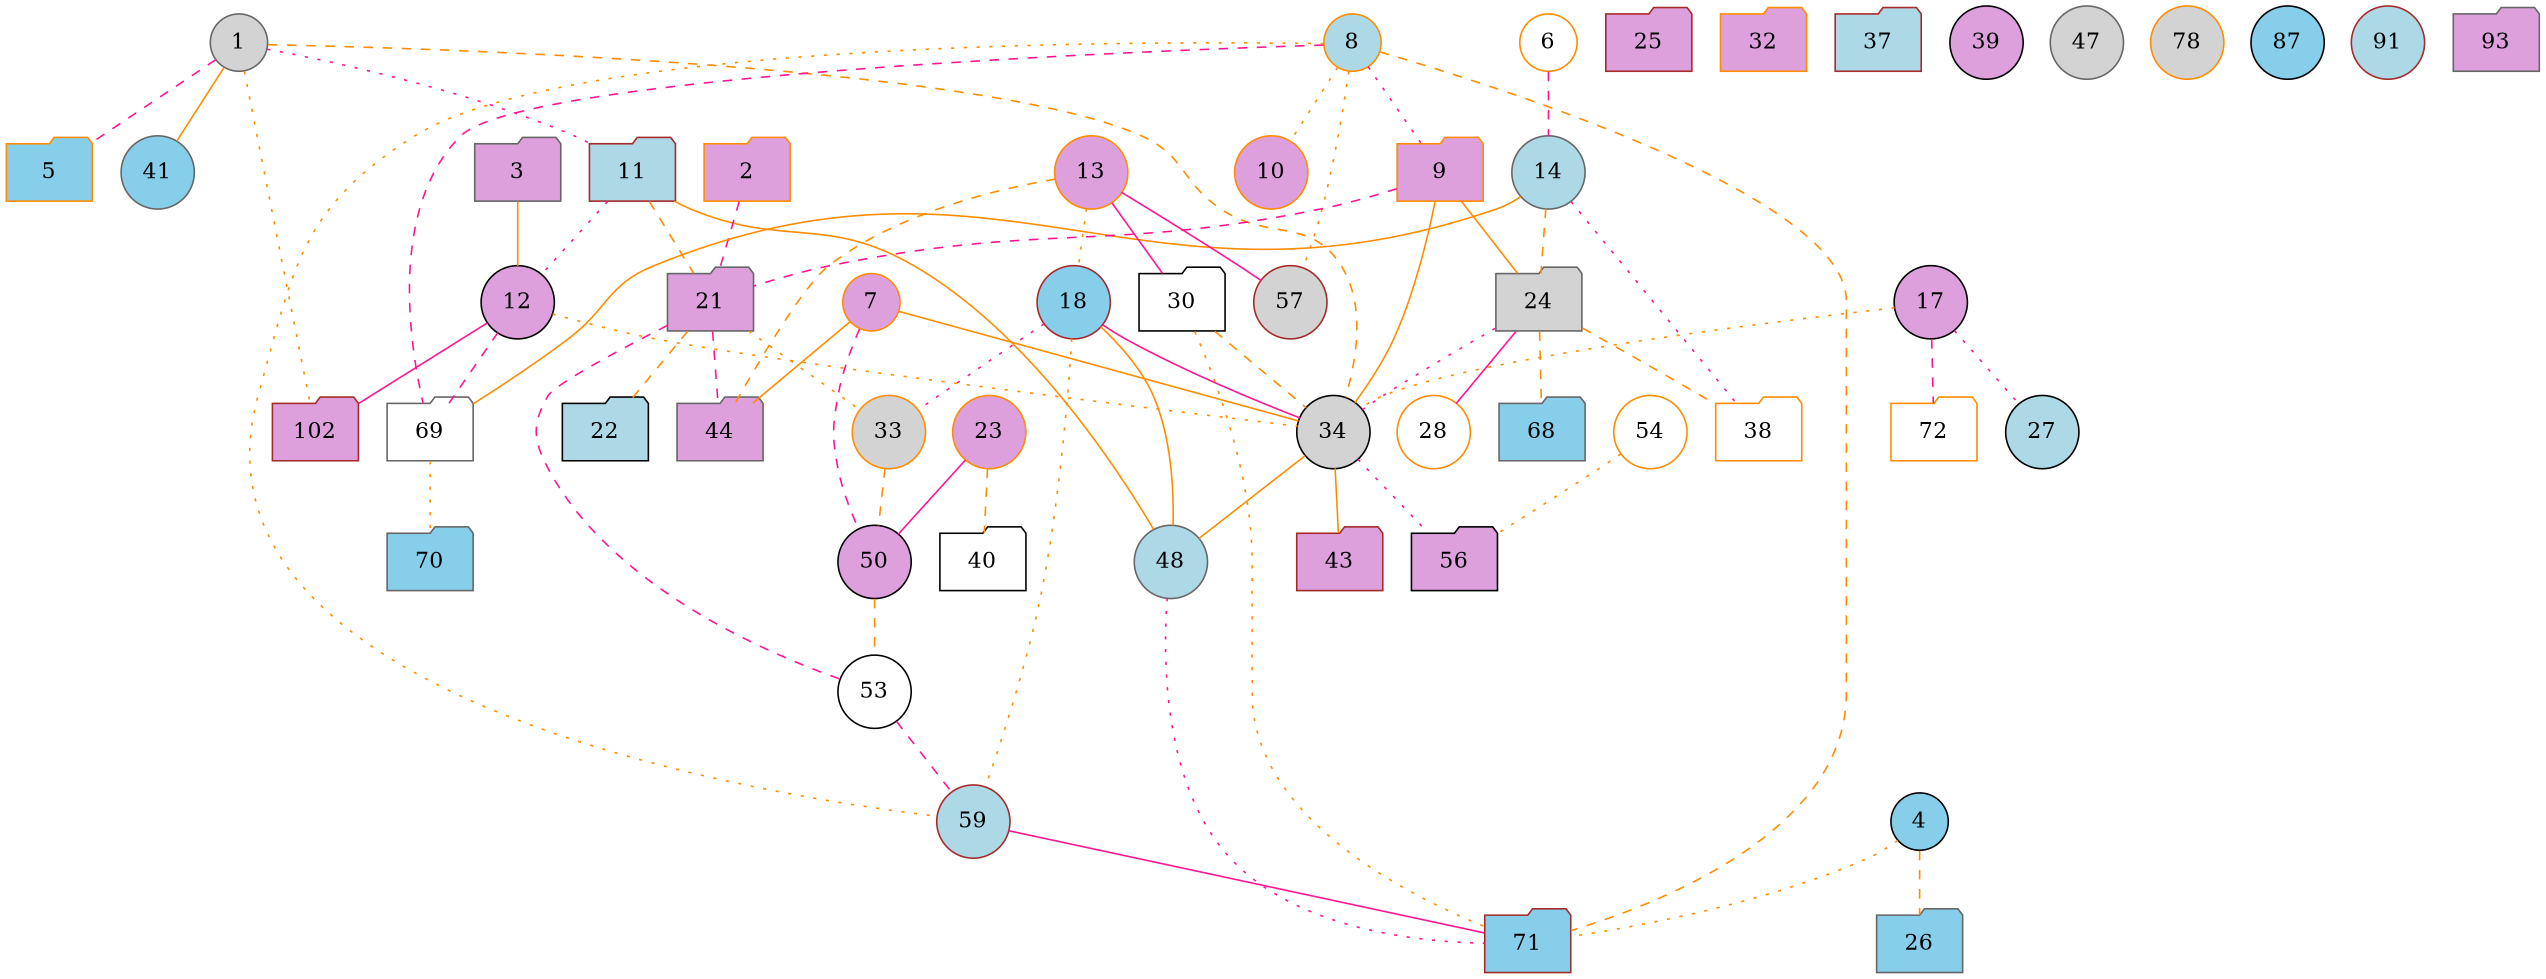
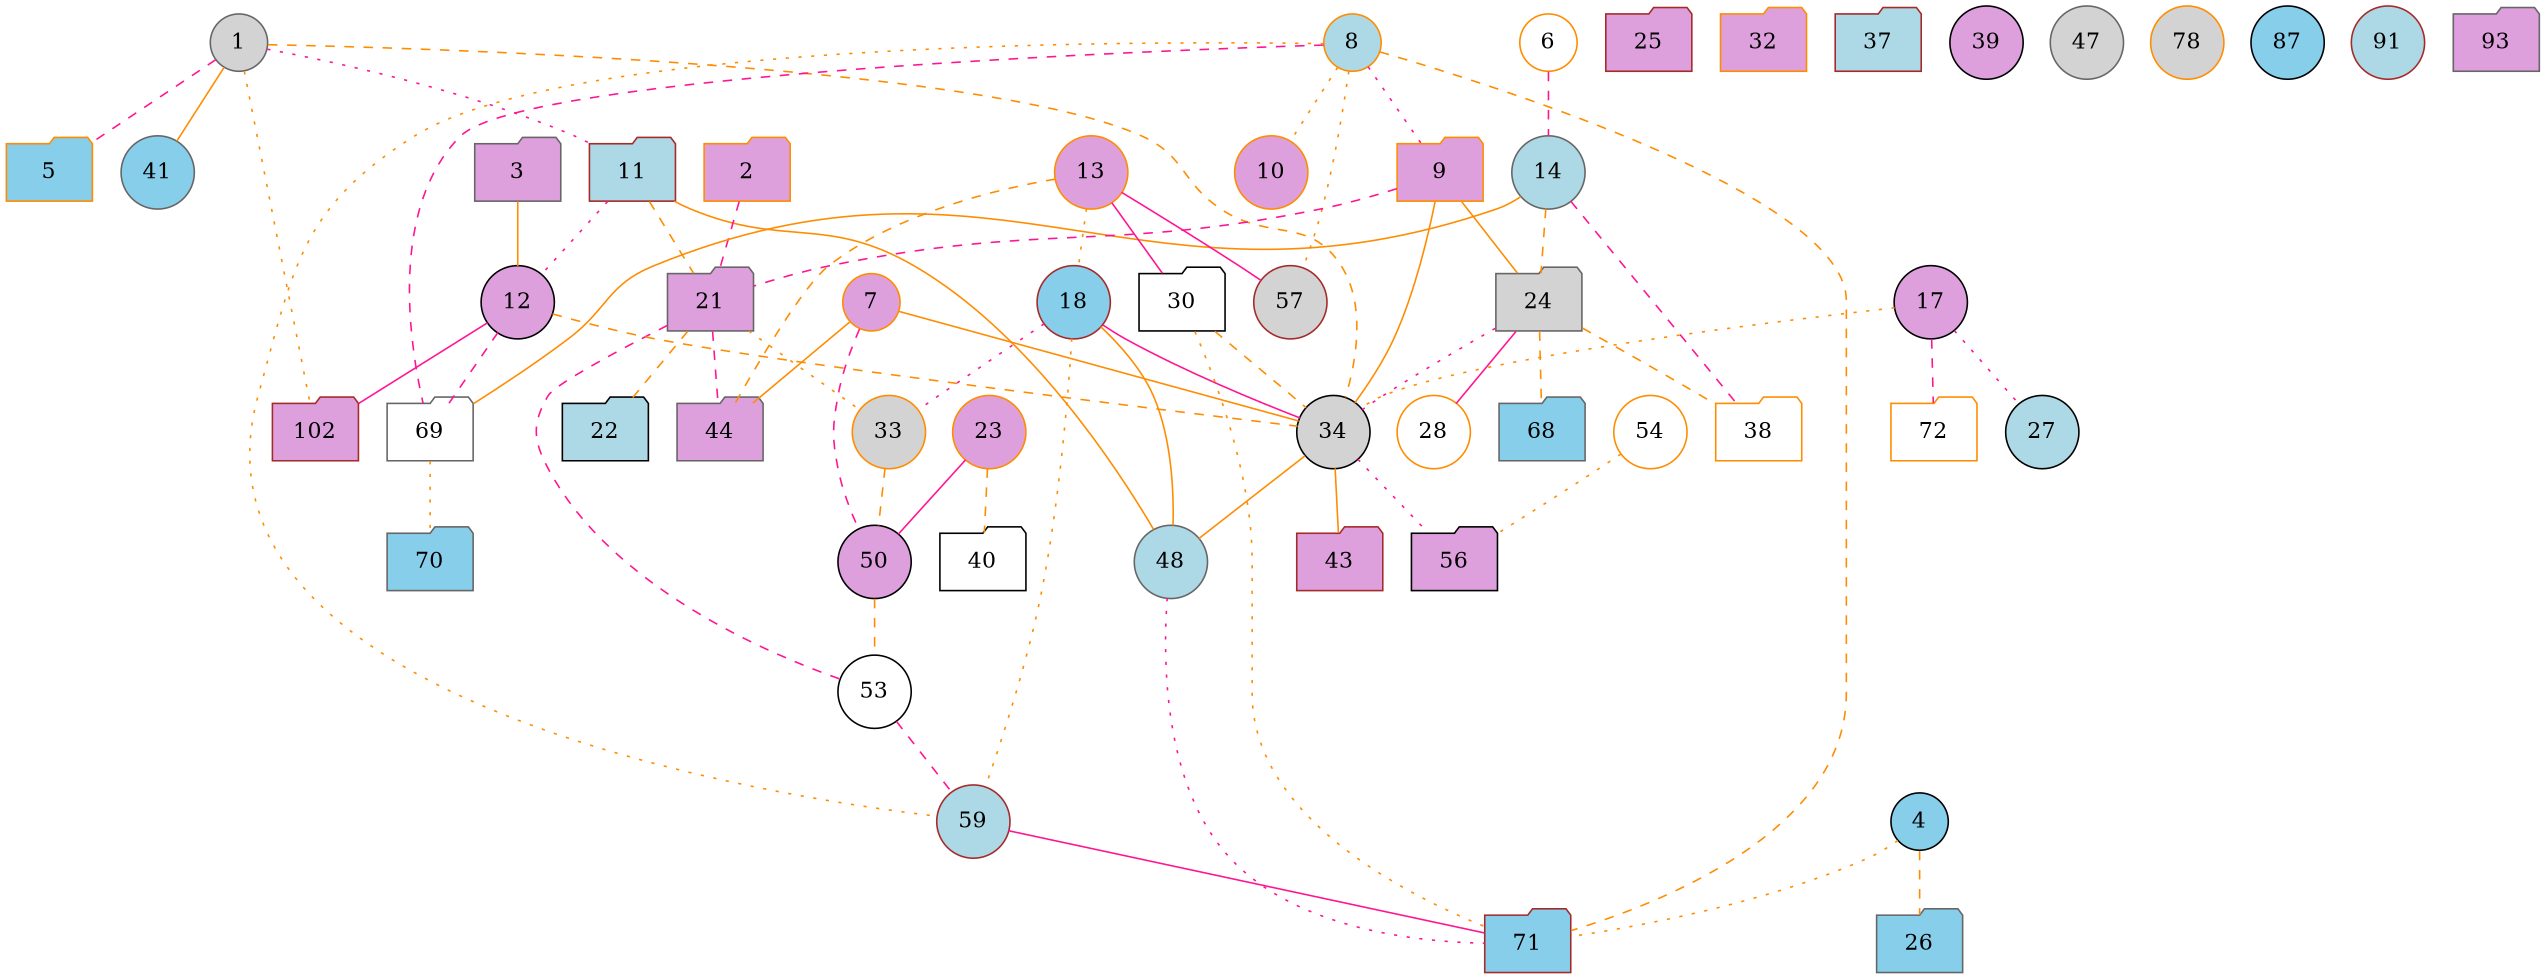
(1654, 302) -> (1654, 302)
(924, 379) -> (924, 379)
